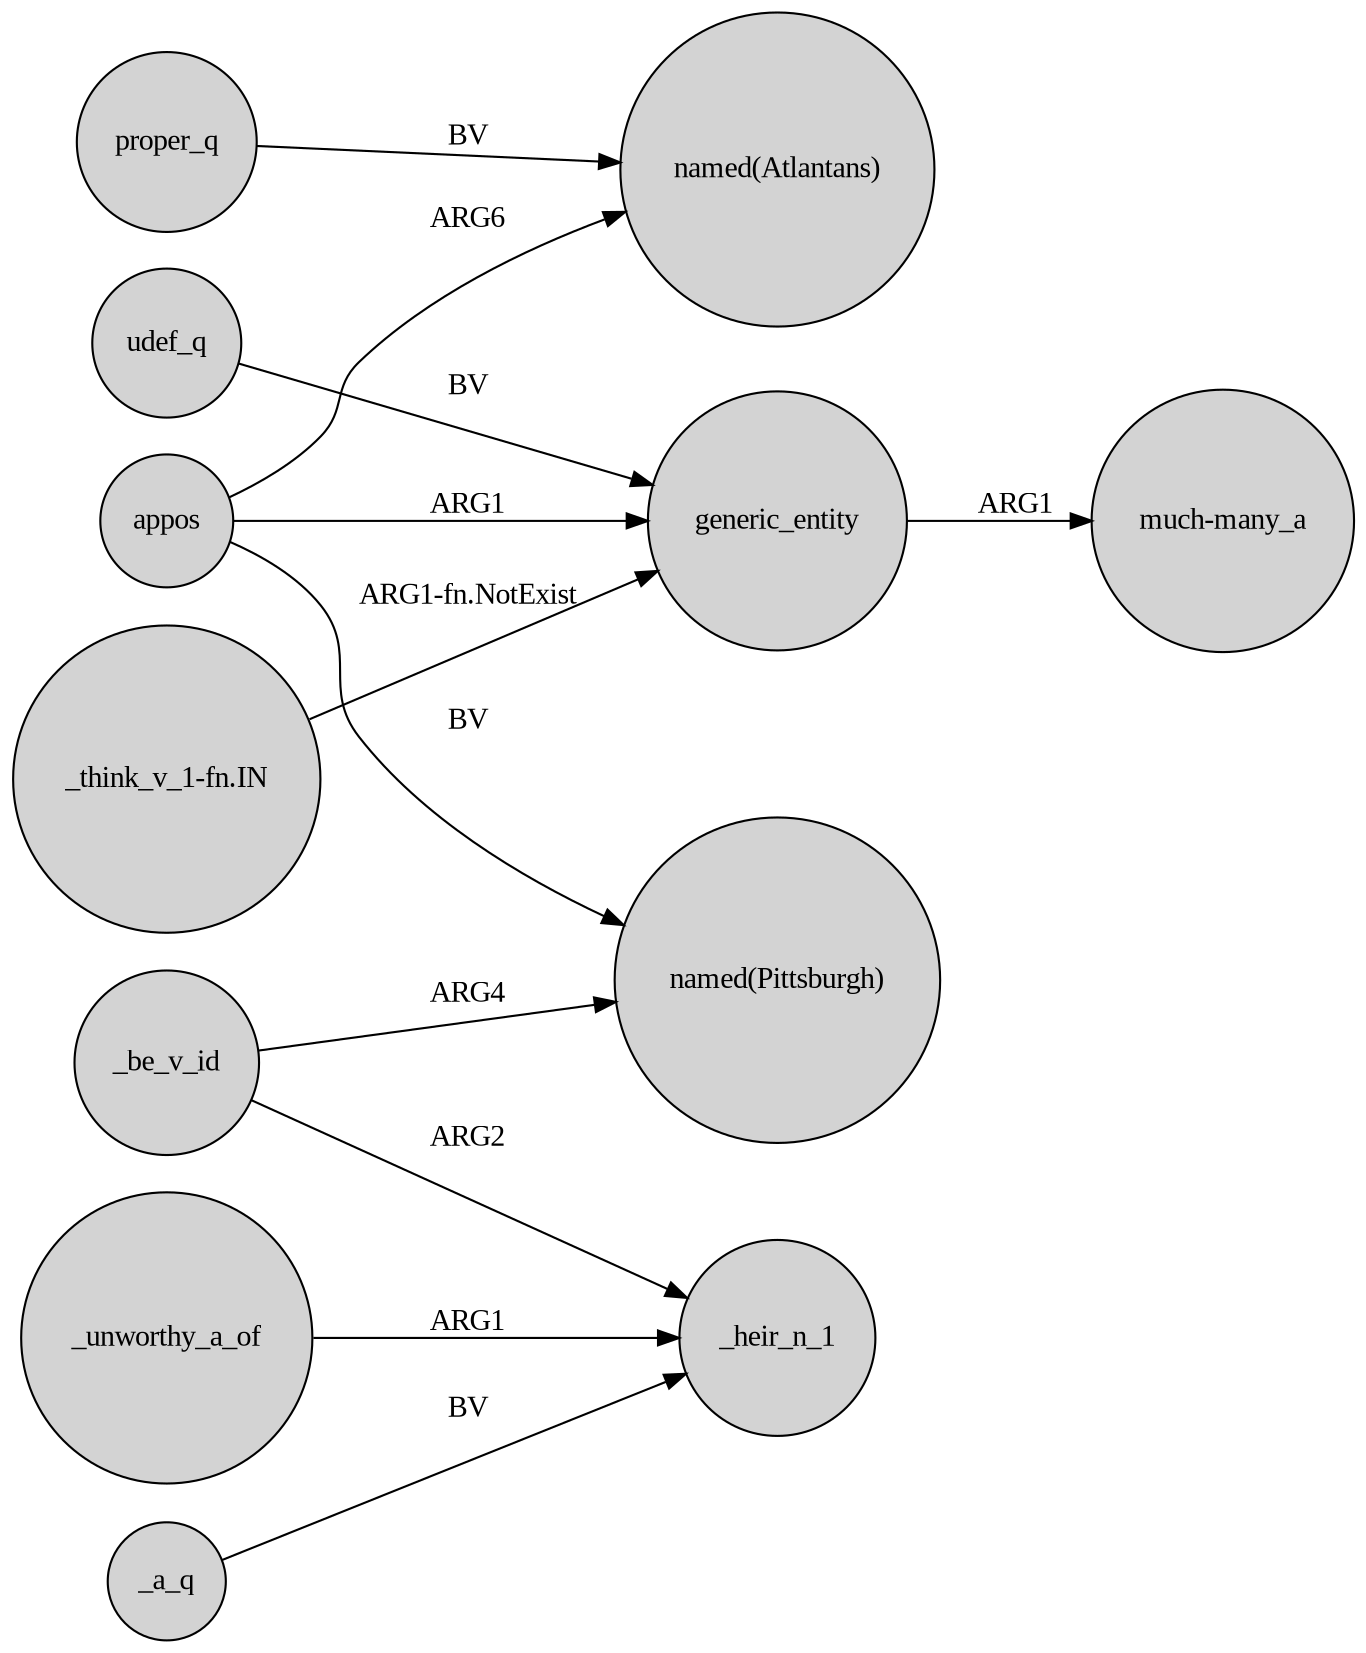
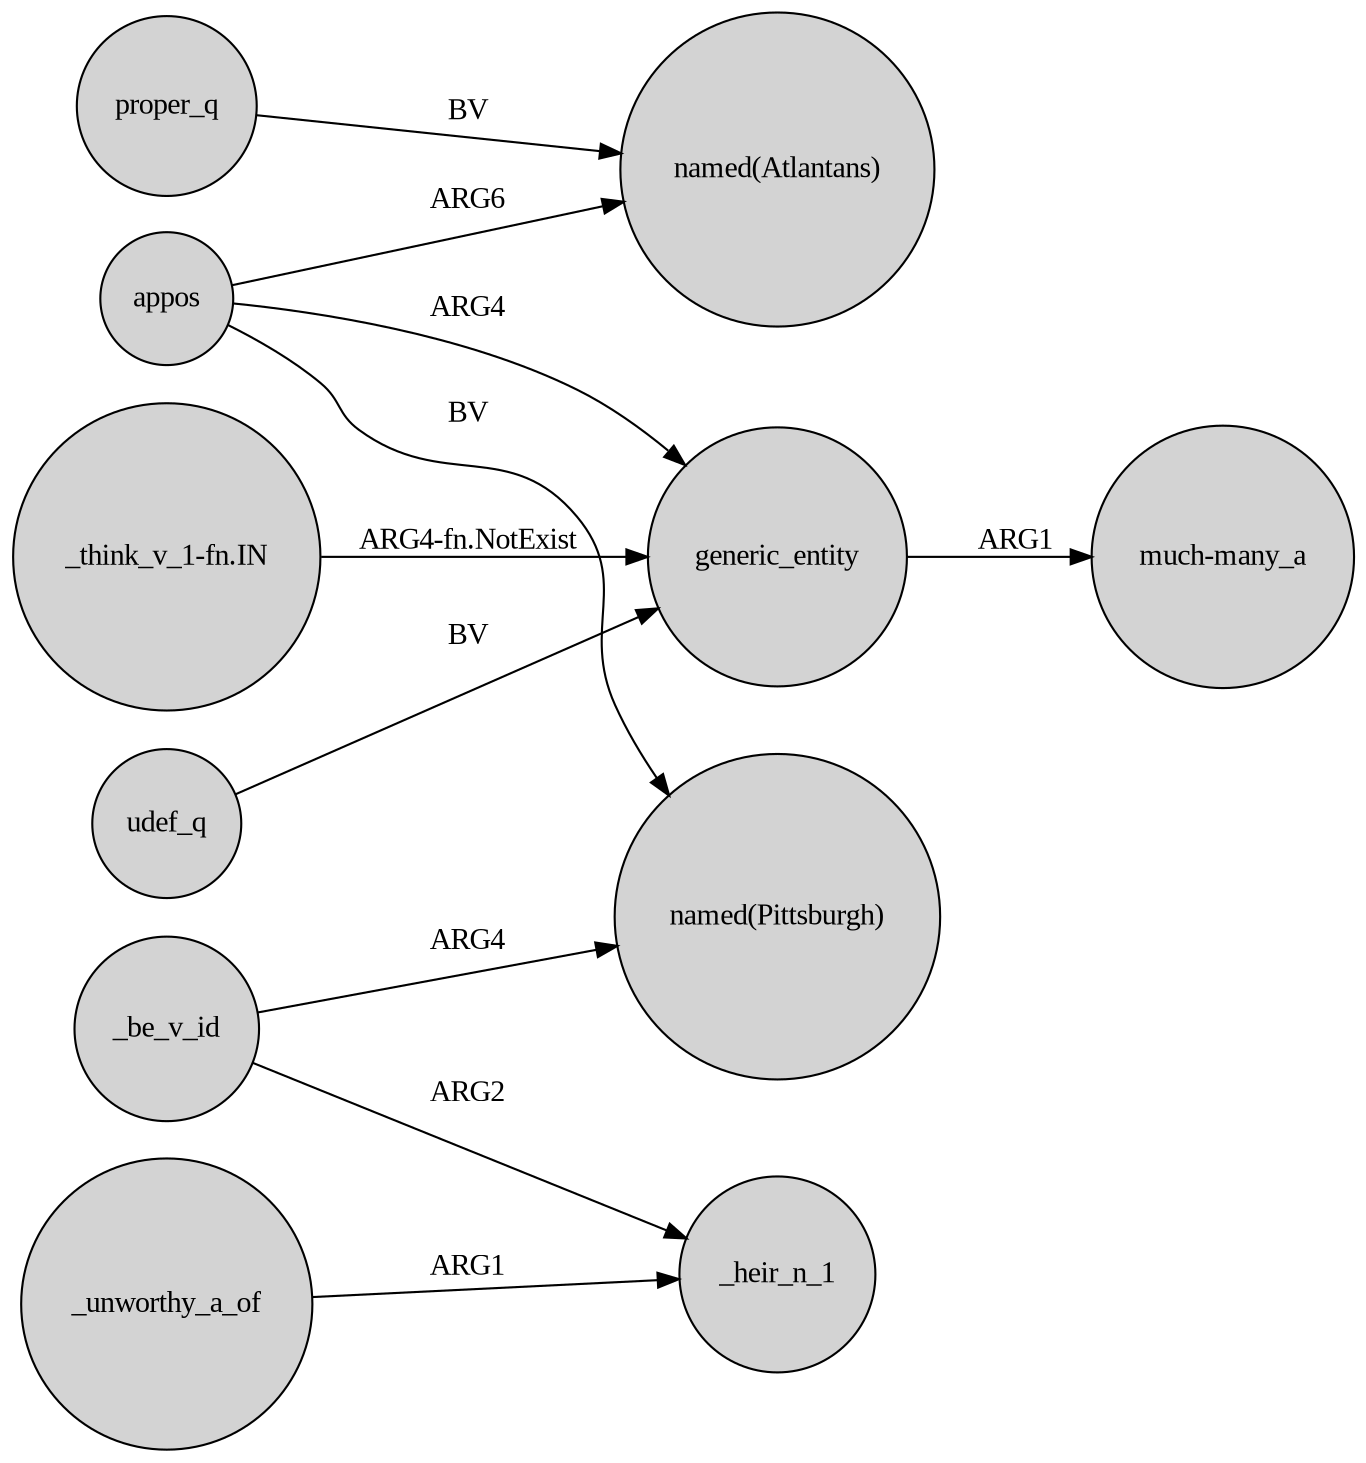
(468, 505) -> (468, 308)
(468, 596) -> (468, 541)
(167, 1581) -> none
